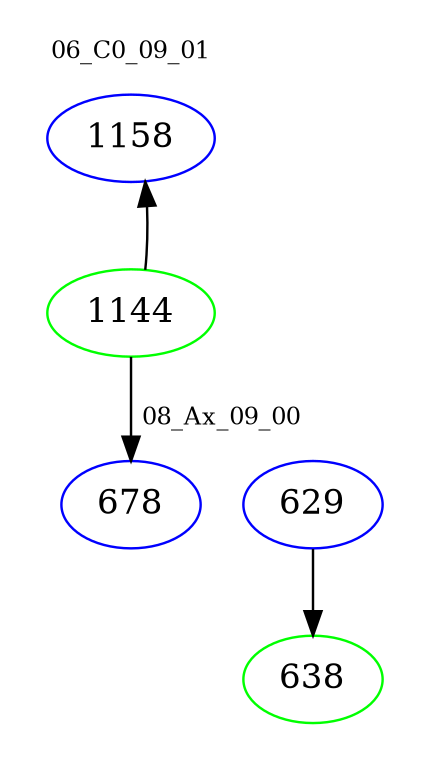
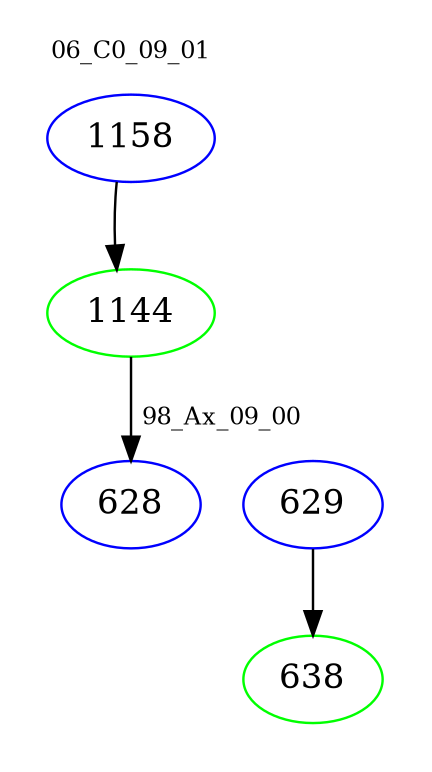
(147, 238) -> (115, 213)
(222, 419) -> (222, 419)
(131, 505) -> (131, 505)
